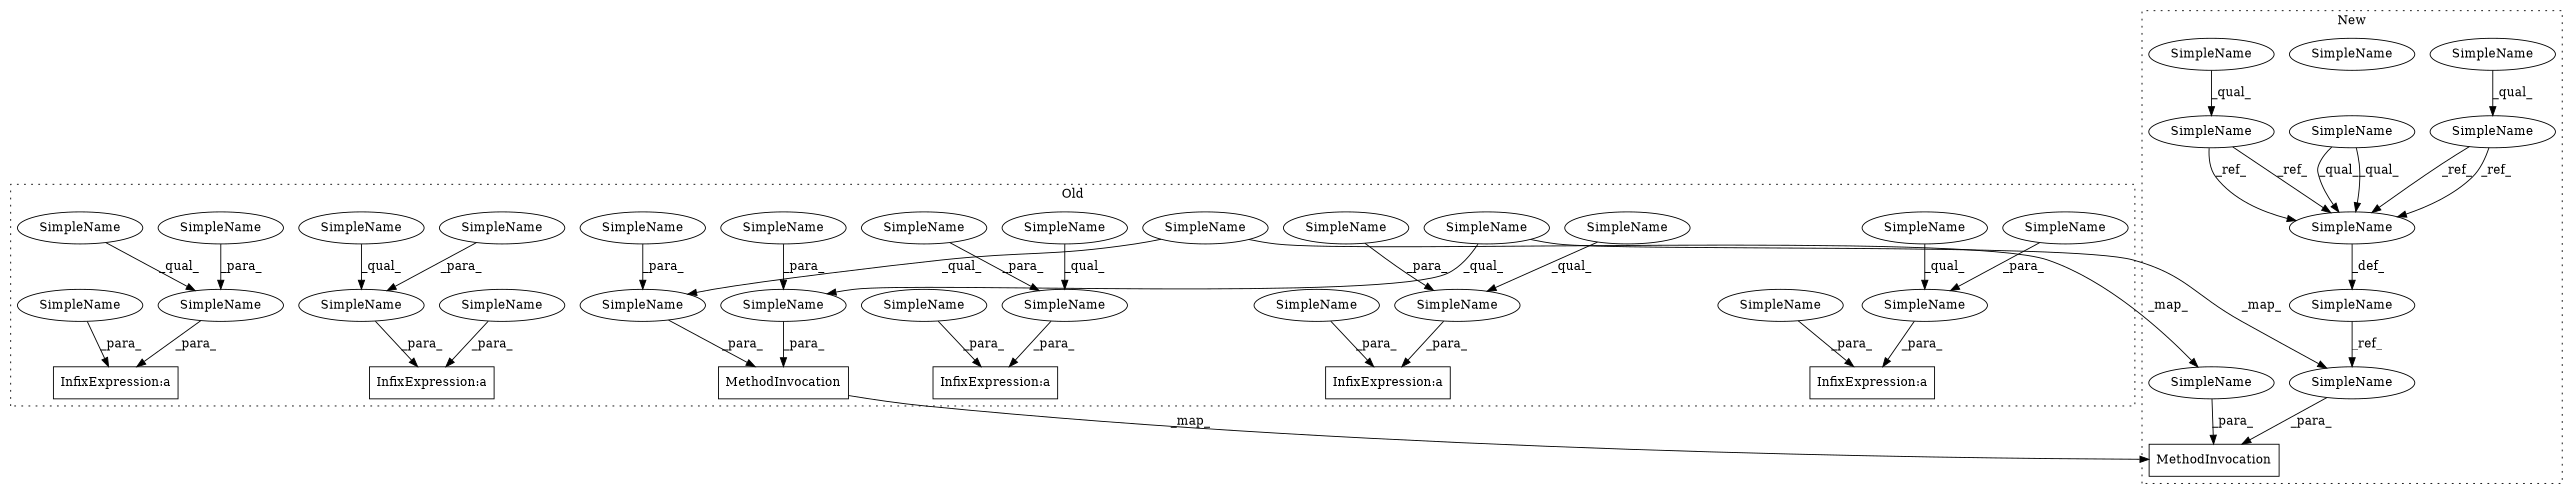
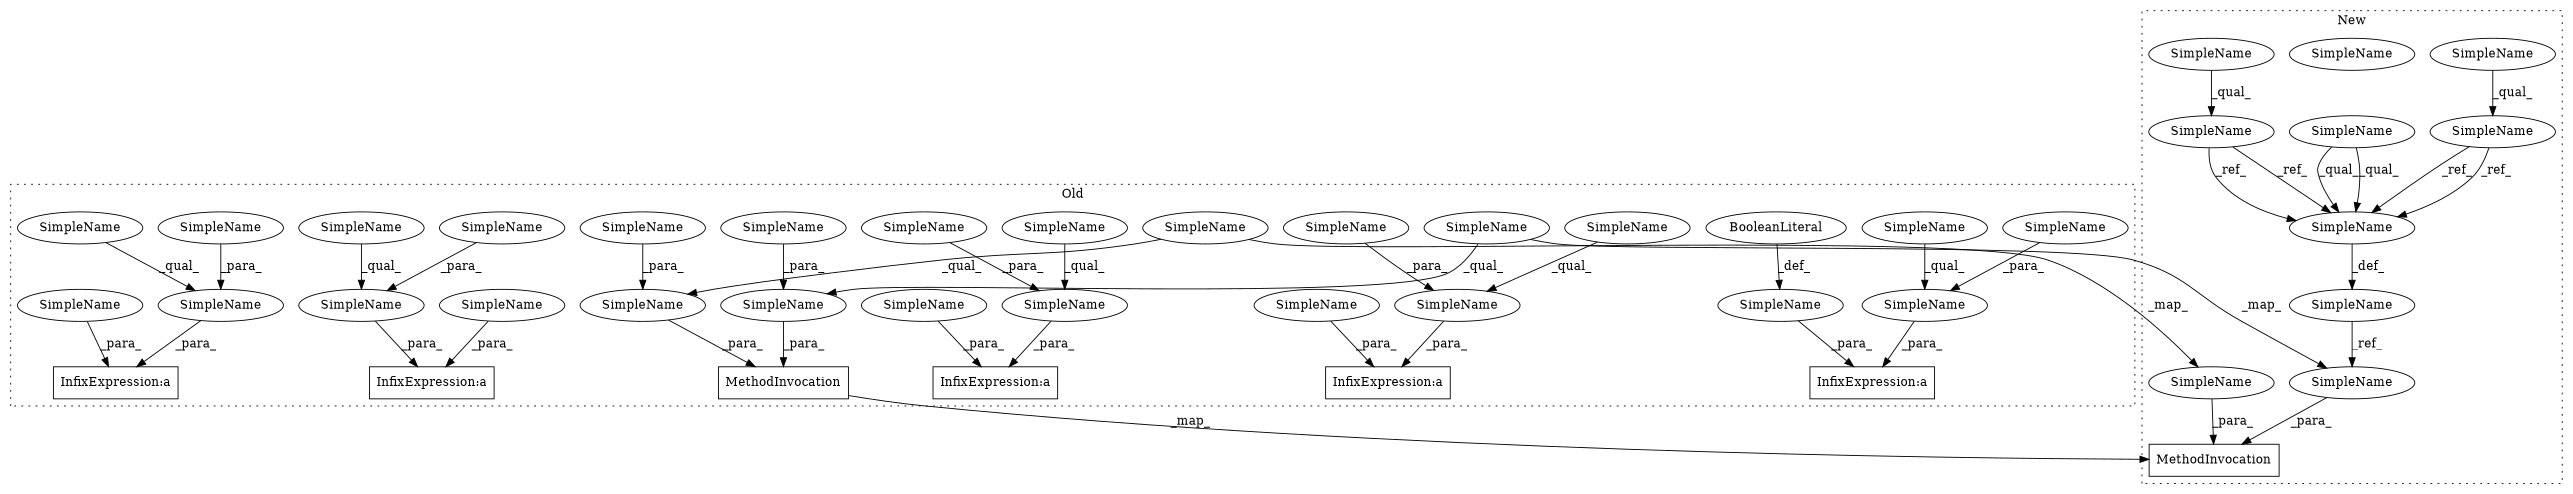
none -> (1776, 228)
